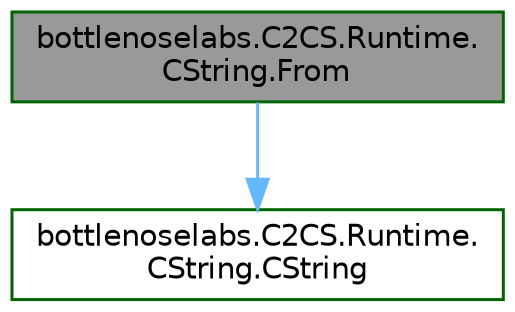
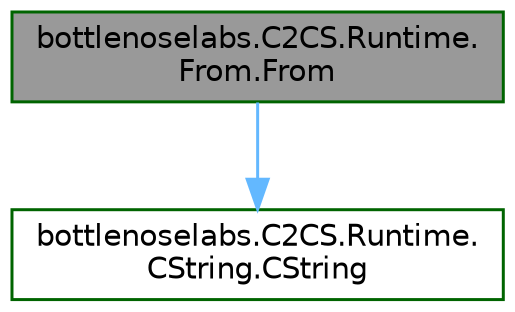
(258, 57) -> (258, 57)
